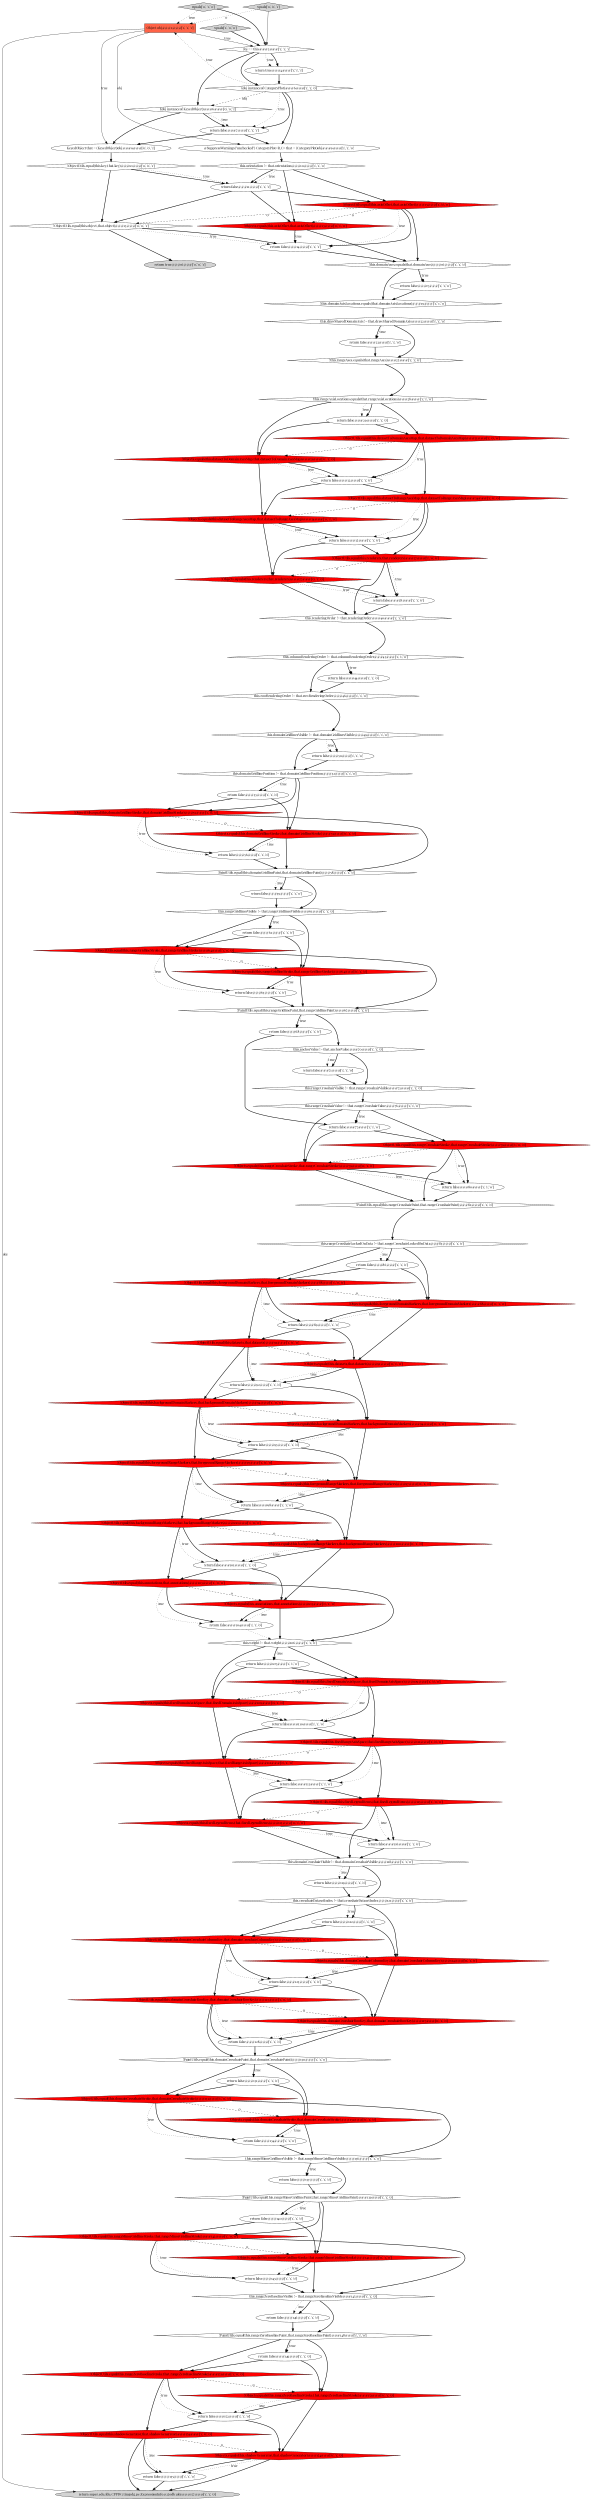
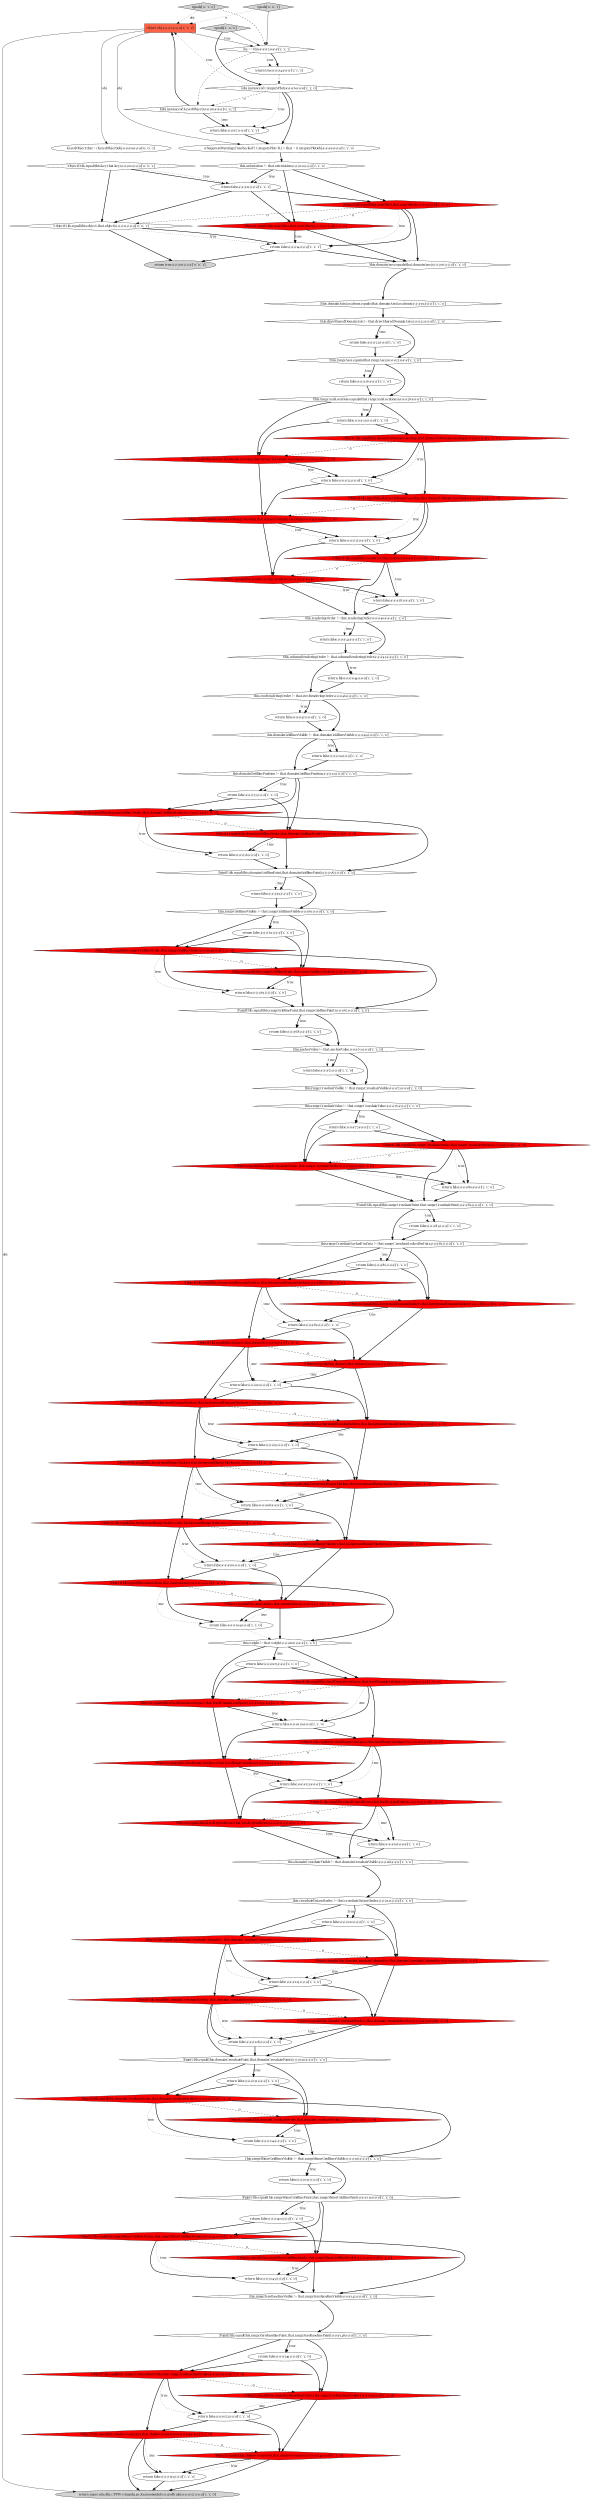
(192, 18) -> (192, 18)
(246, 19) -> (246, 19)
(244, 38) -> (244, 38)
(219, 68) -> (219, 68)
(241, 68) -> (225, 67)
(279, 78) -> (279, 78)
(104, 88) -> (104, 88)
(245, 99) -> (245, 99)
(146, 123) -> (175, 73)
(176, 139) -> none
(111, 156) -> none
none -> (239, 256)
(426, 286) -> none
none -> (365, 382)
none -> (345, 639)
none -> (301, 717)
(245, 1102) -> (316, 1040)
none -> (435, 1226)
(340, 1883) -> none
(293, 2318) -> none
